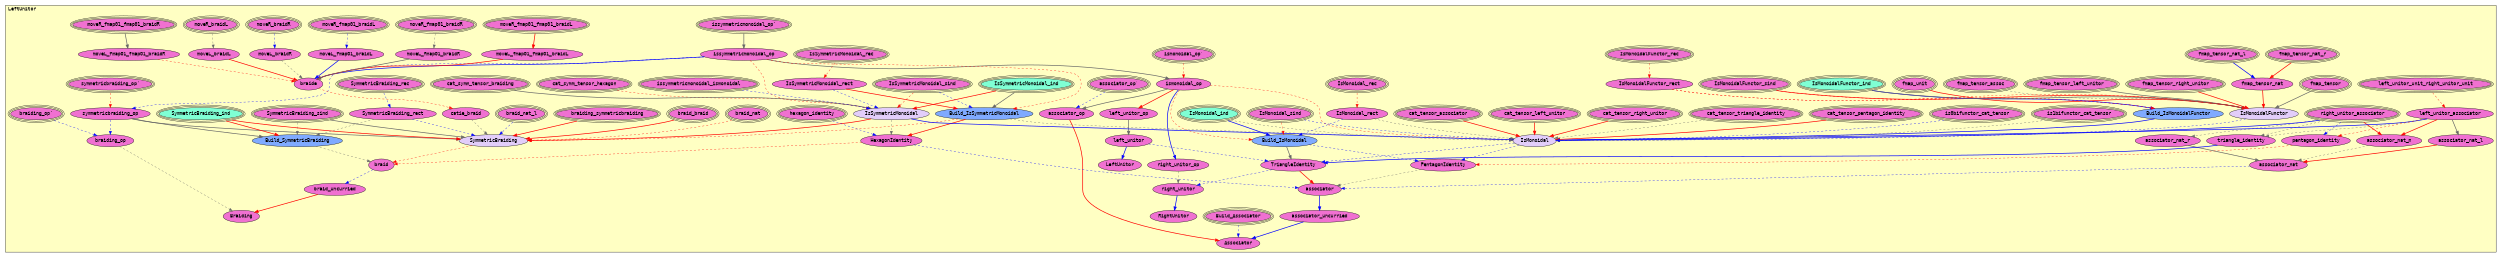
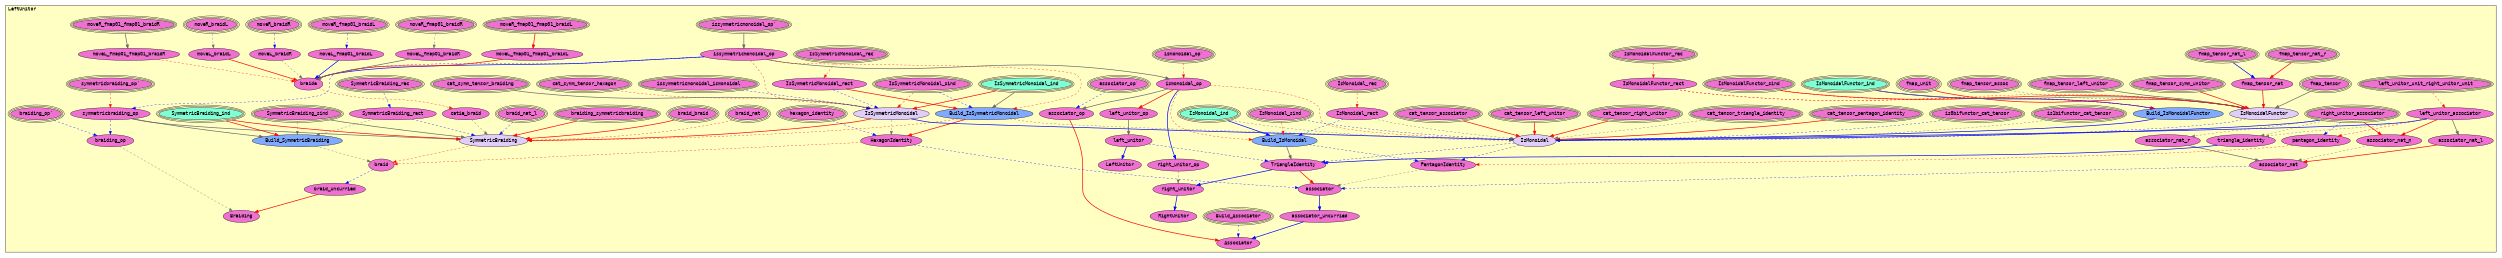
(2176, 84) -> (2178, 84)
(1236, 177) -> (1236, 177)
